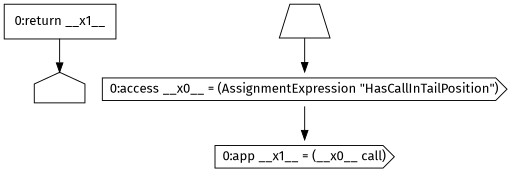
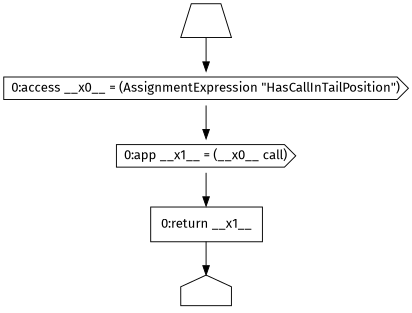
none -> (206, 185)
